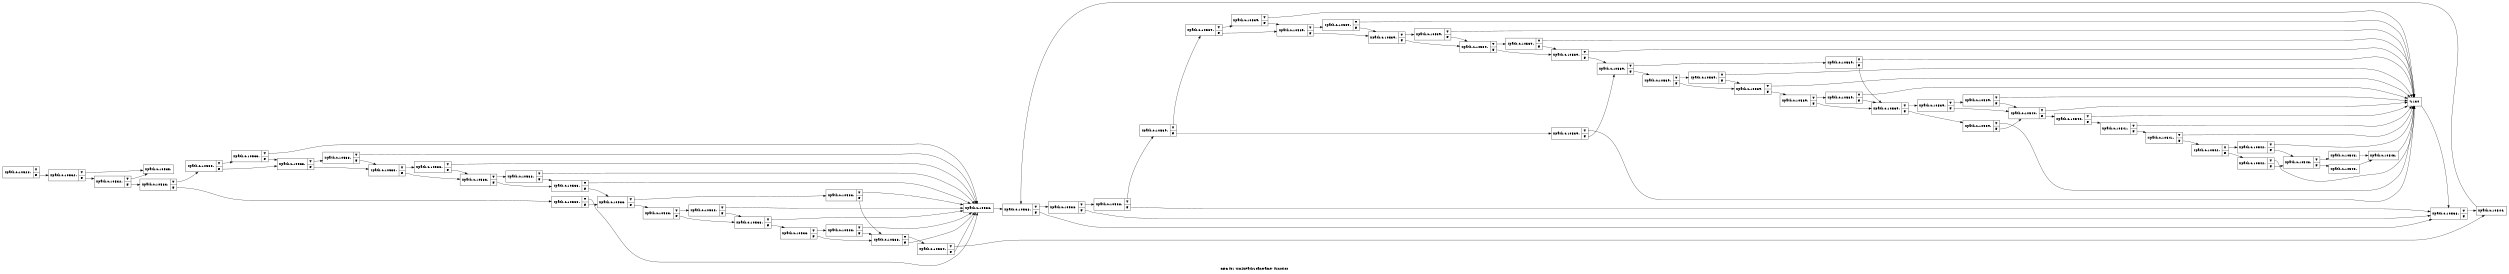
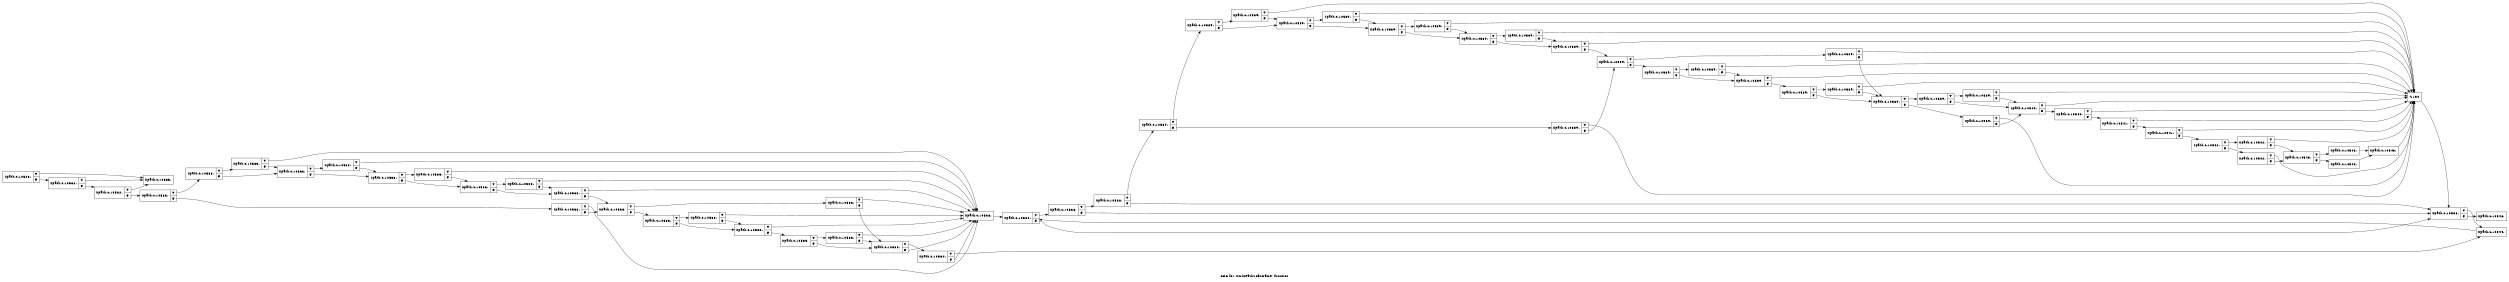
none -> (90, 174)
none -> (2491, 216)
